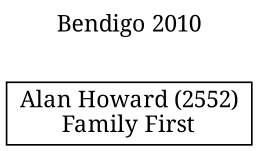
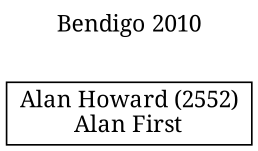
(129, 114) -> (129, 114)
